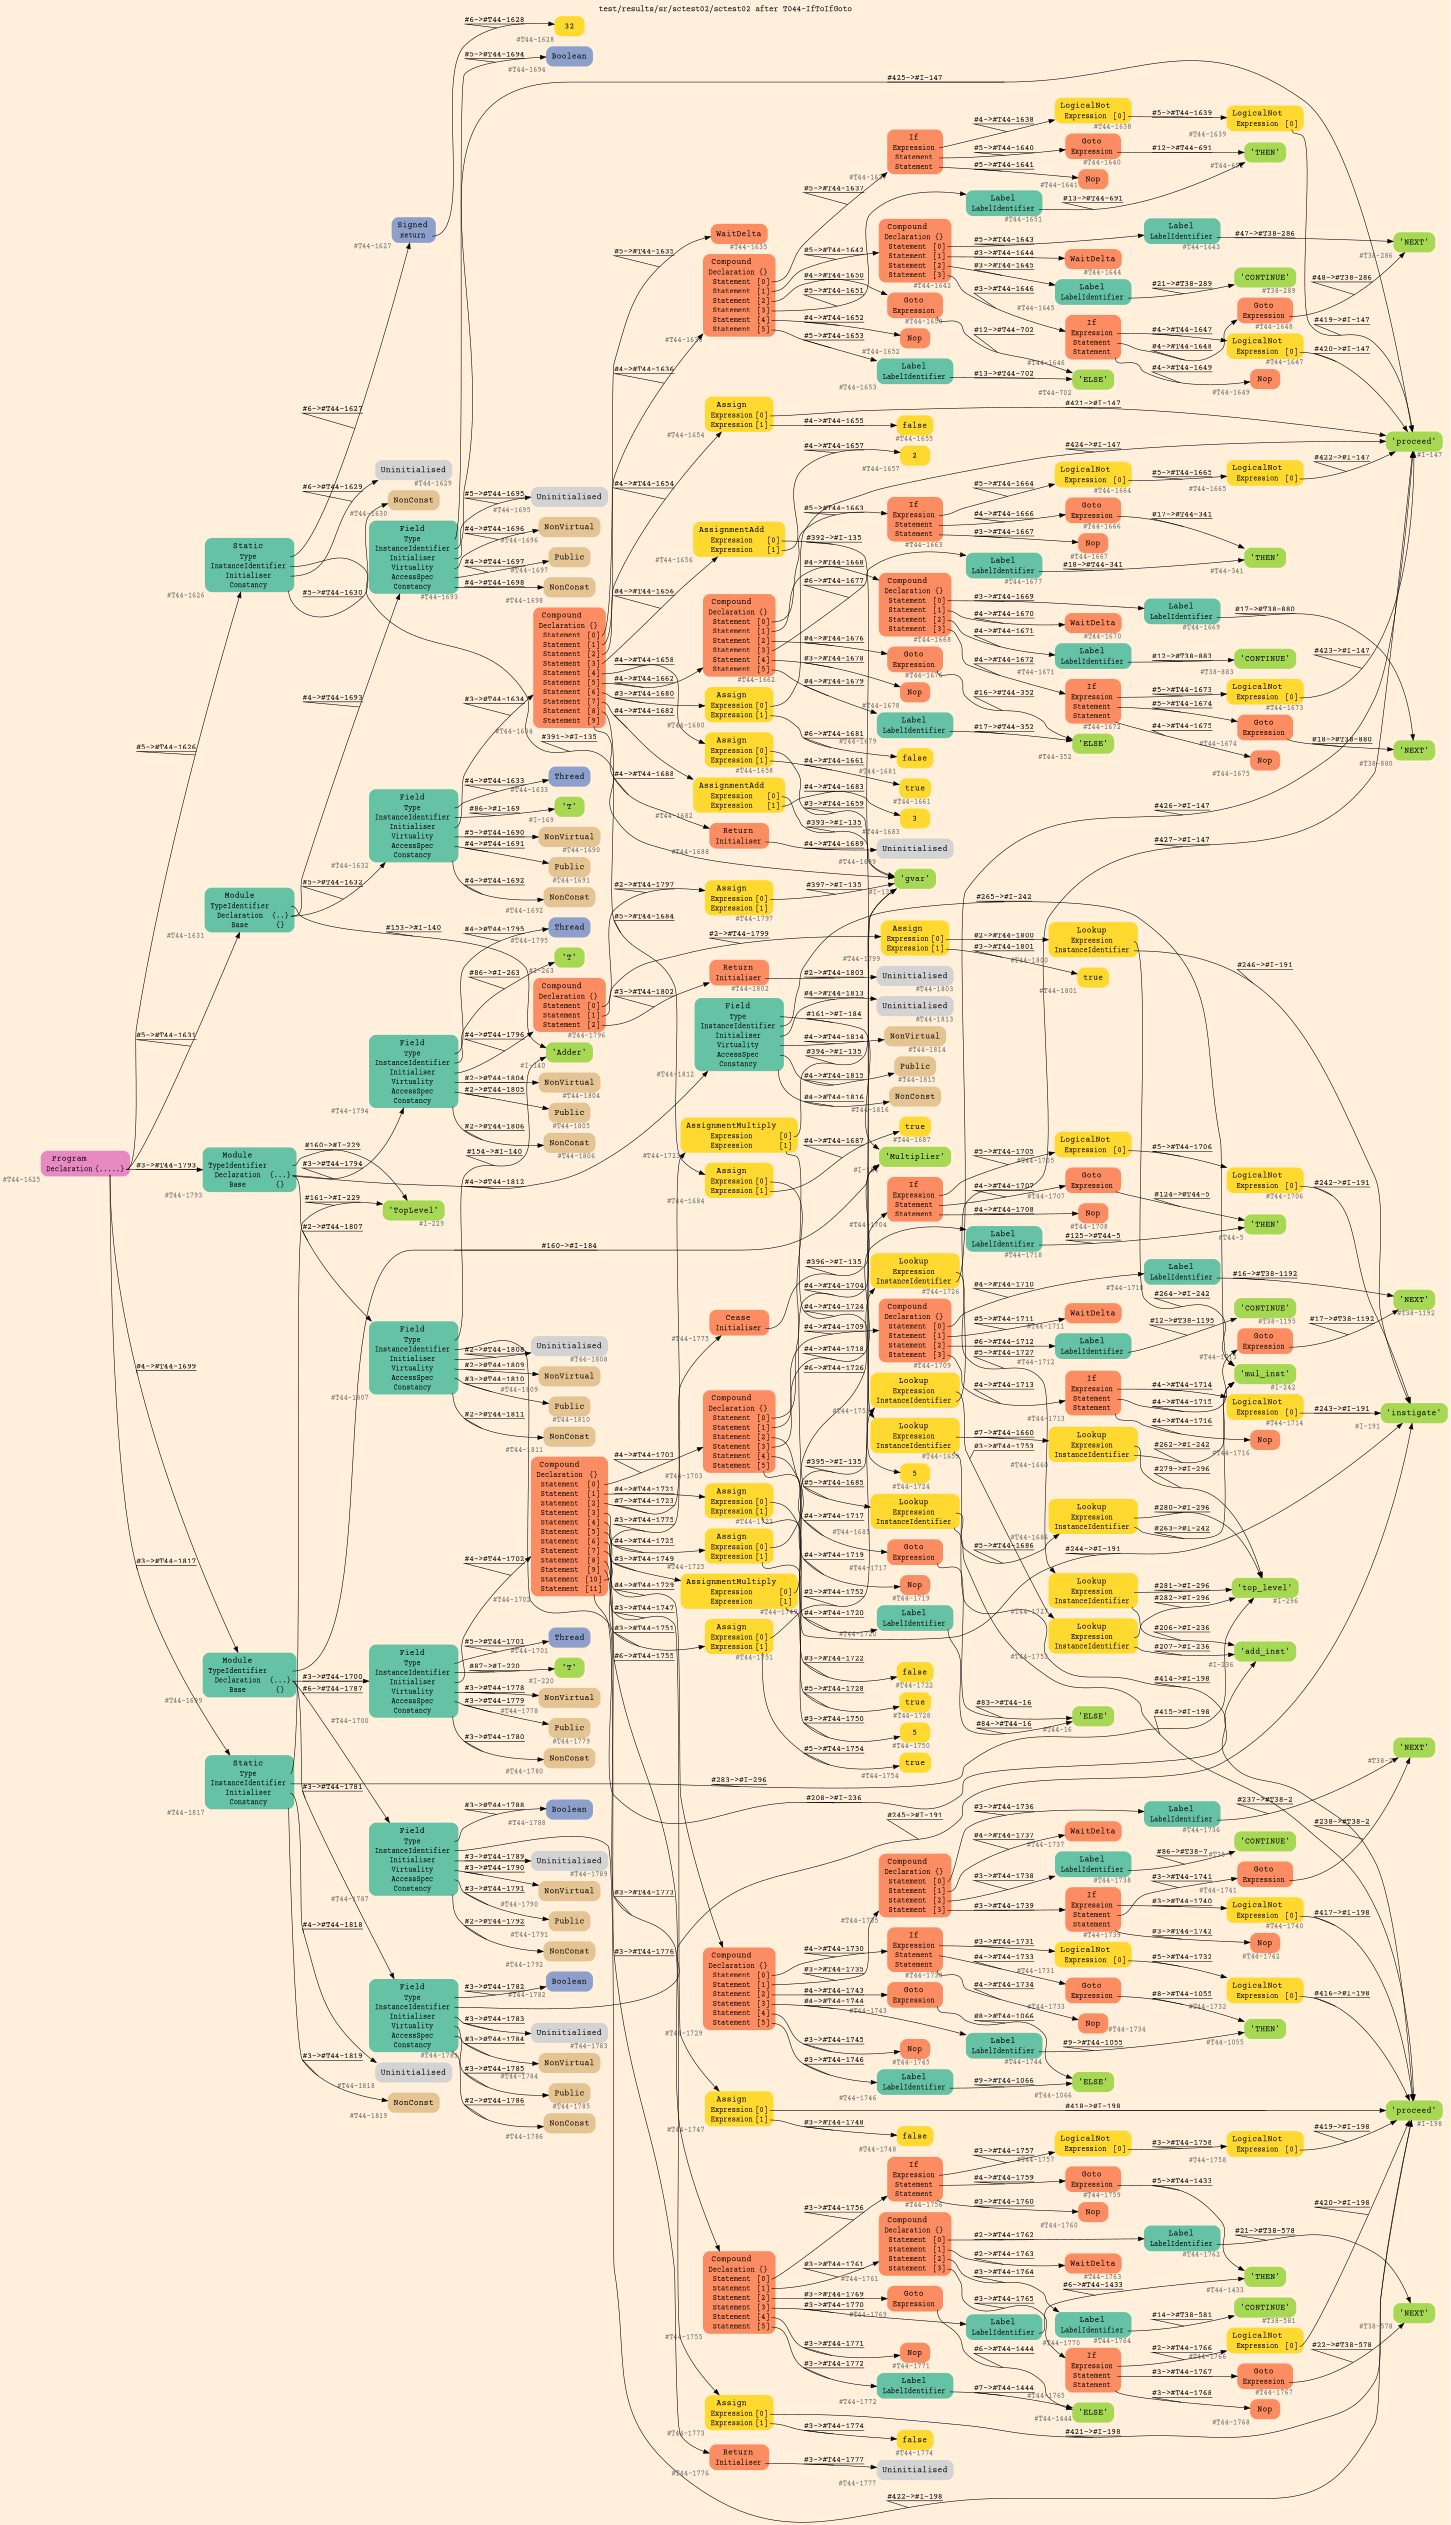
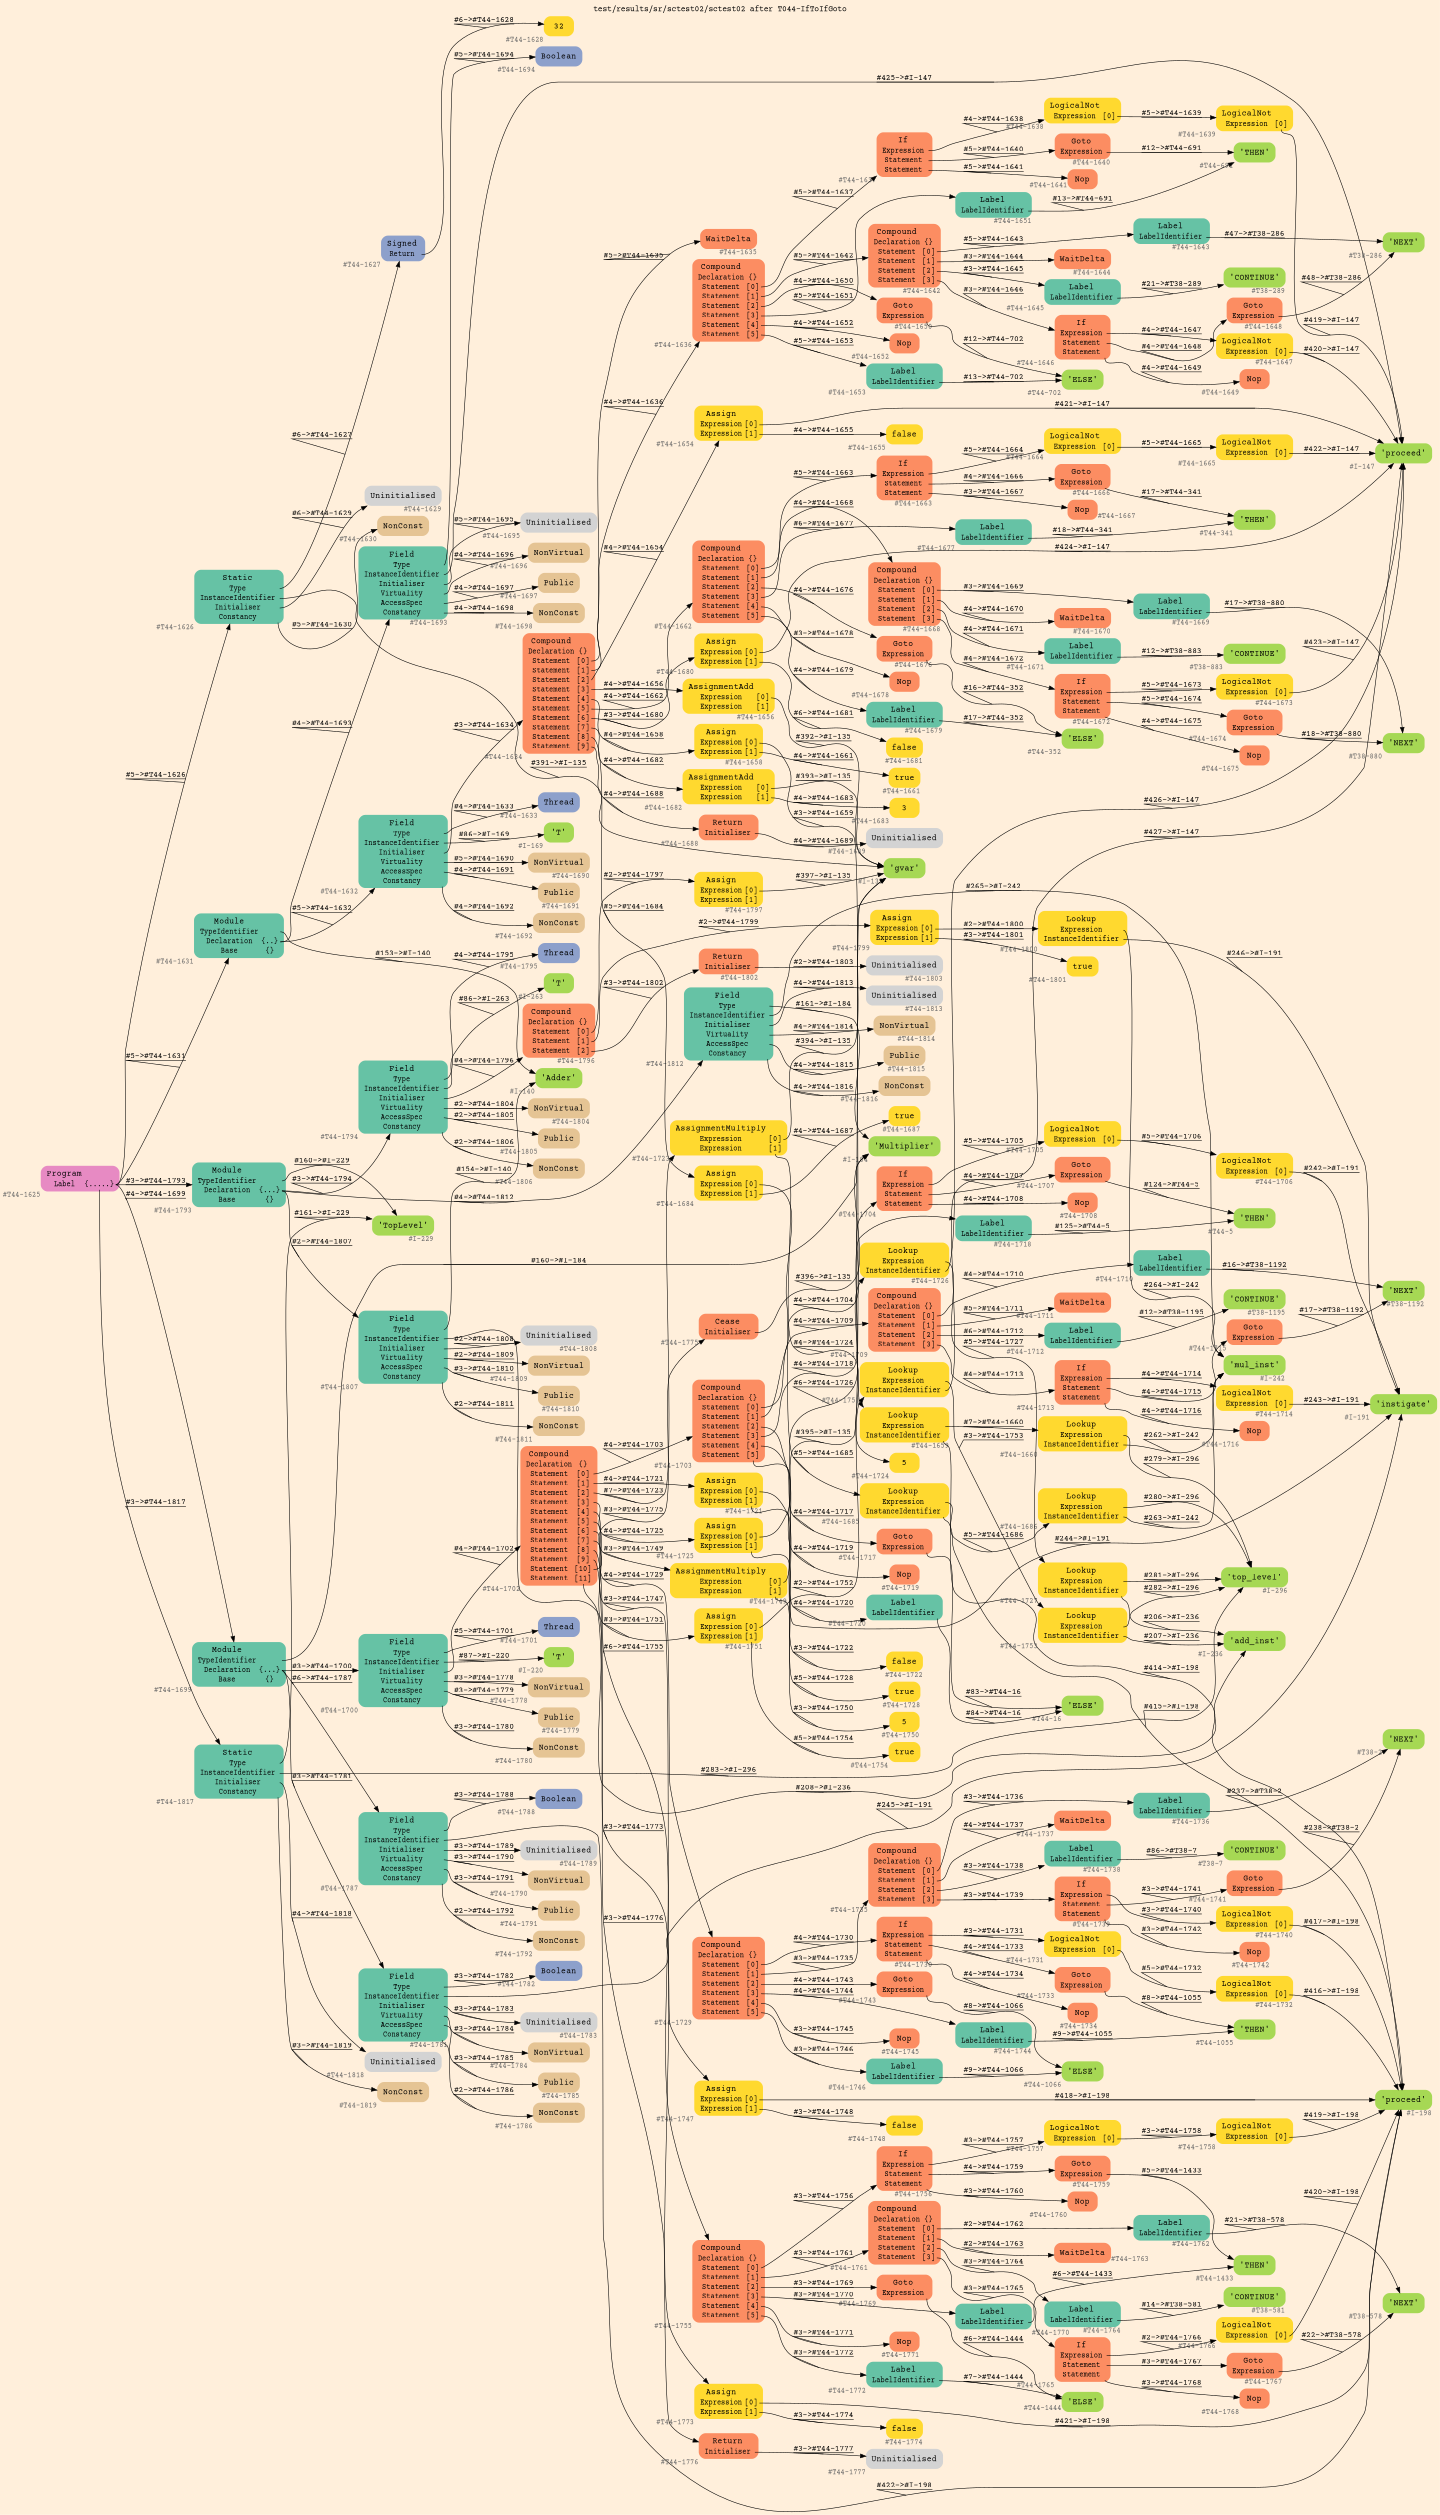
(915, 456) -> none
(70, 1169) -> (64, 1184)
